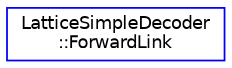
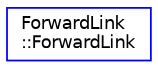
(116, 34) -> (79, 34)
